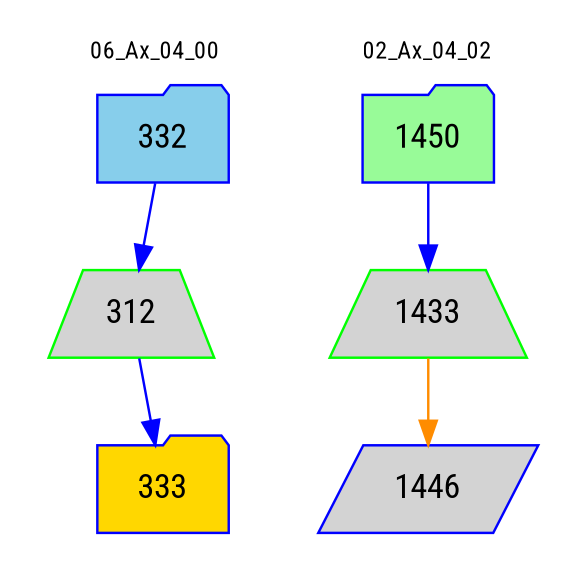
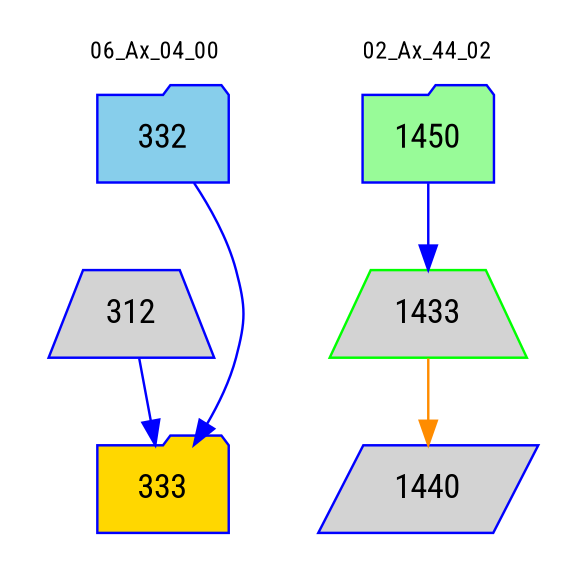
(428, 52) -> (428, 52)
(149, 214) -> (243, 302)
(131, 314) -> (131, 314)
(428, 489) -> (428, 489)
